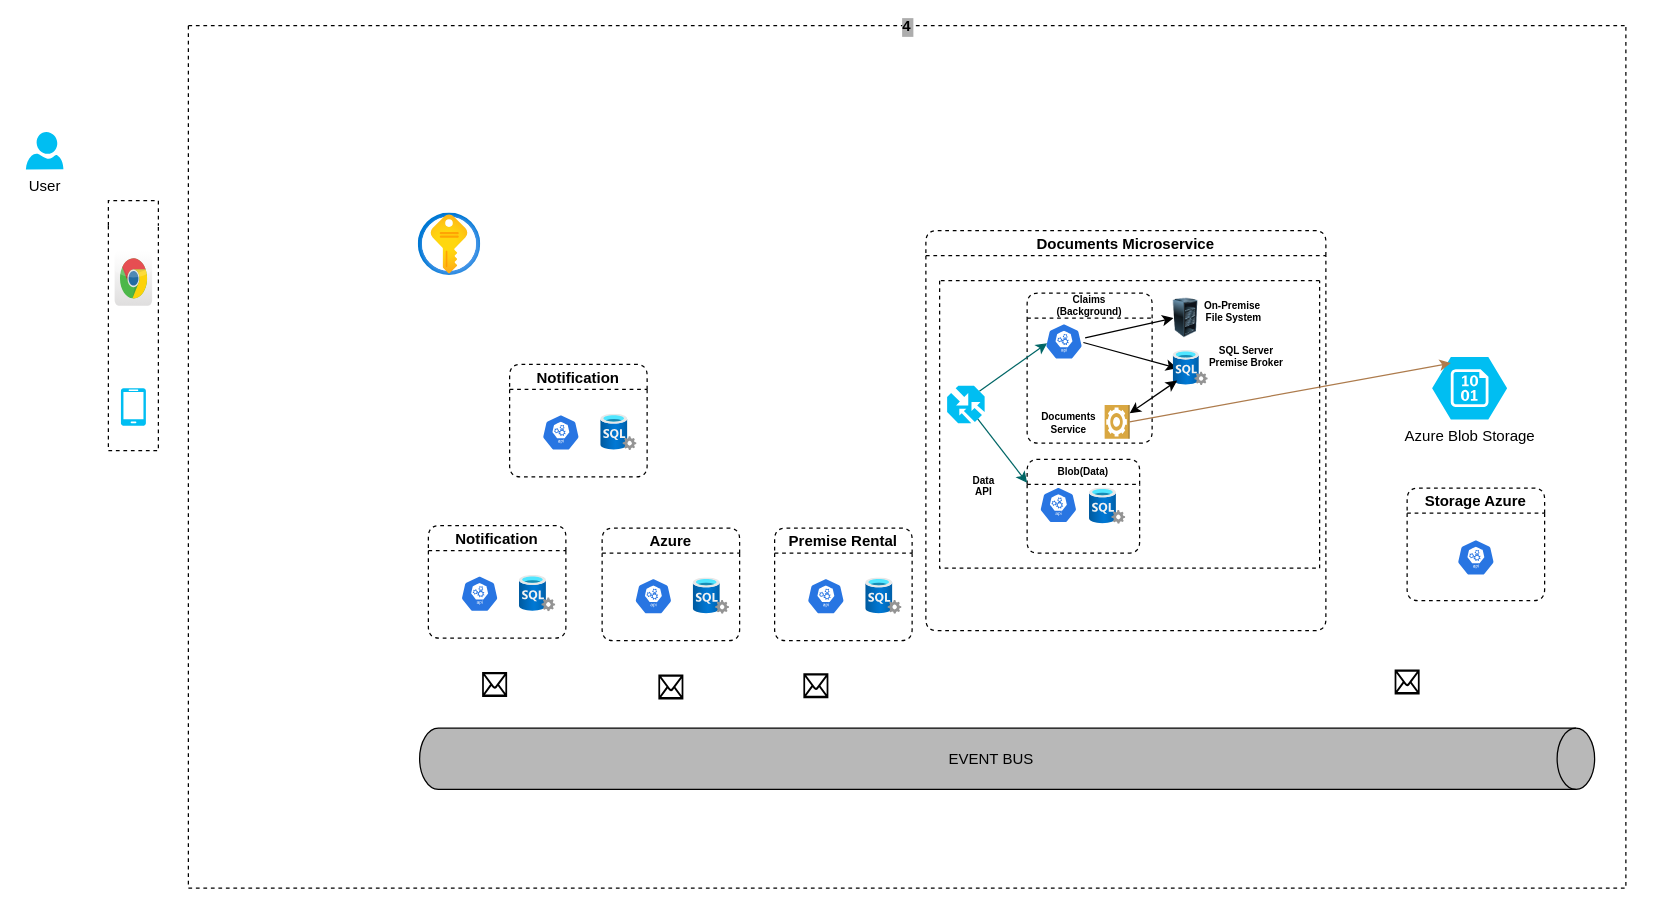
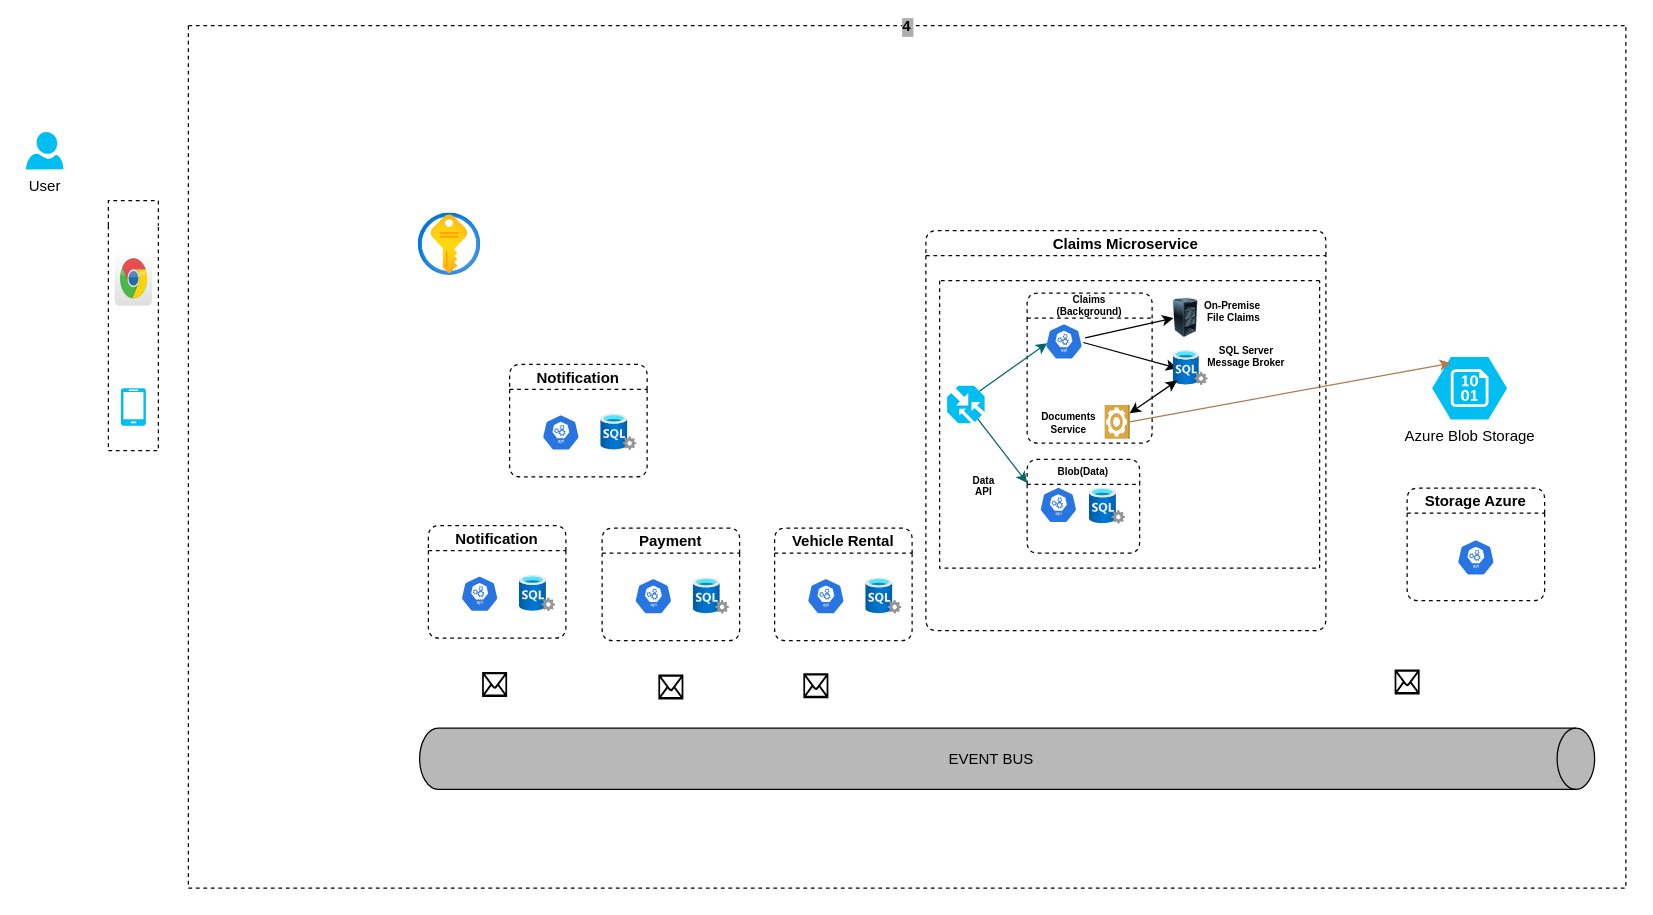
(1125, 244) -> (1125, 244)
(1234, 312) -> (1234, 312)
(1246, 357) -> (1246, 357)
(670, 541) -> (670, 541)
(843, 541) -> (843, 541)
